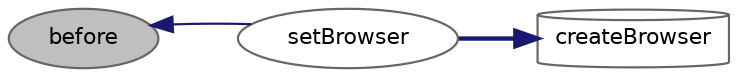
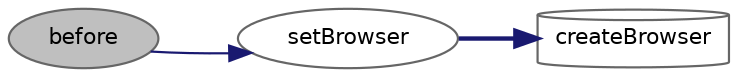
(212, 24) -> (190, 53)
